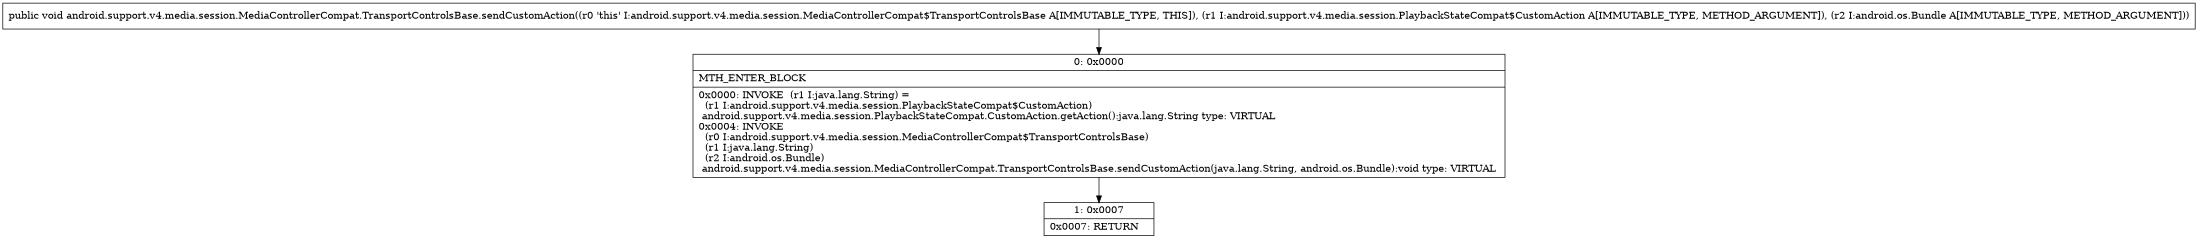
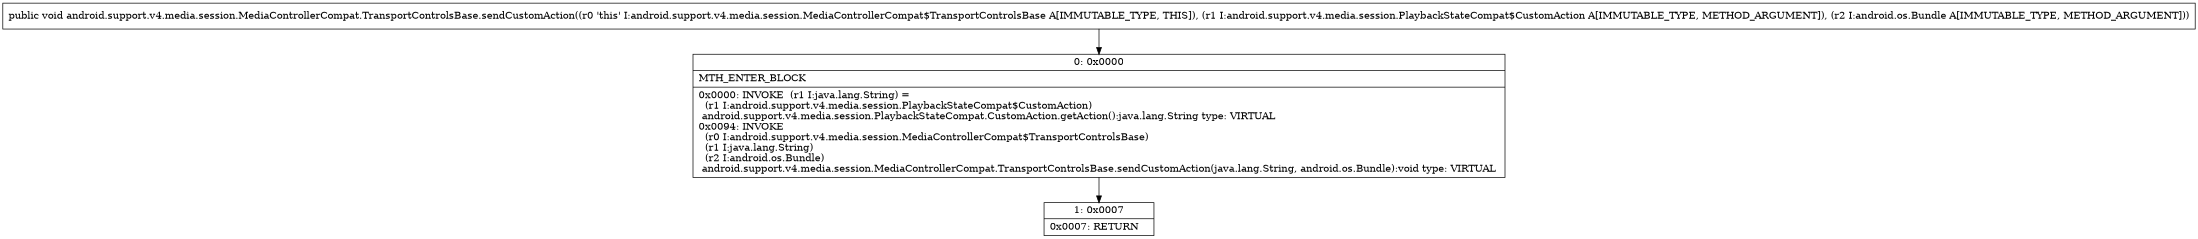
(744, 127) -> (744, 127)
